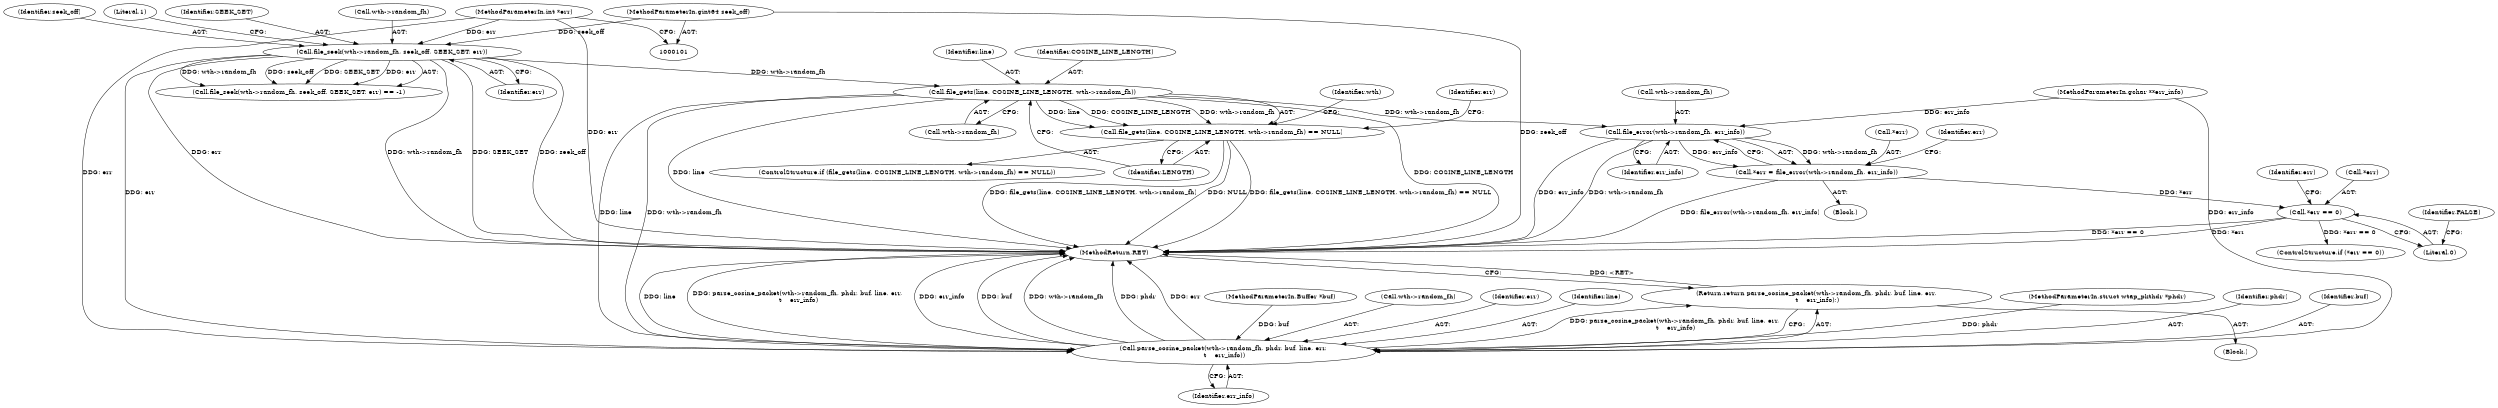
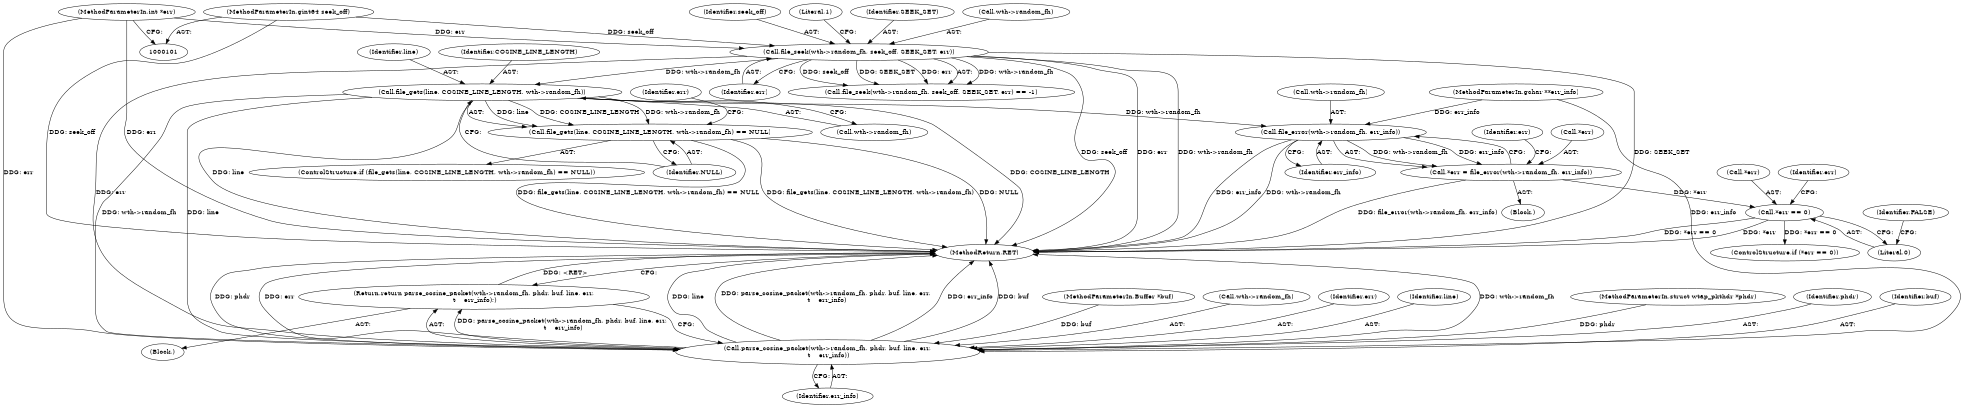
(1357, 92) -> none
(1161, 172) -> (694, 172)
